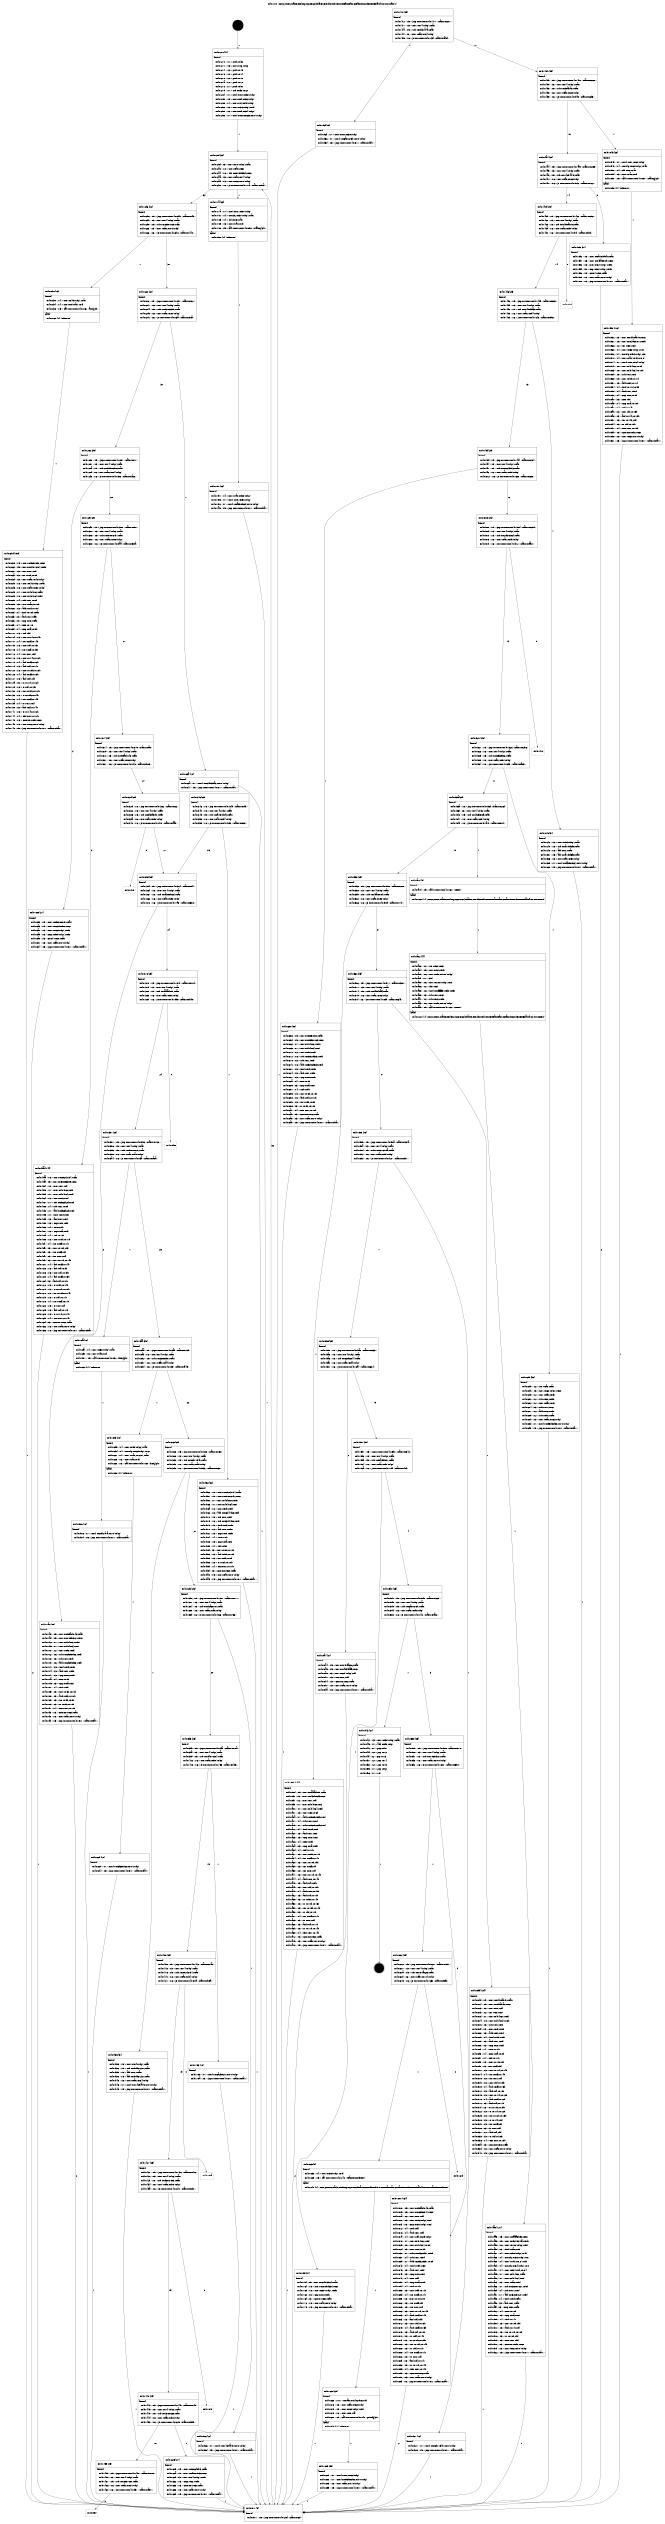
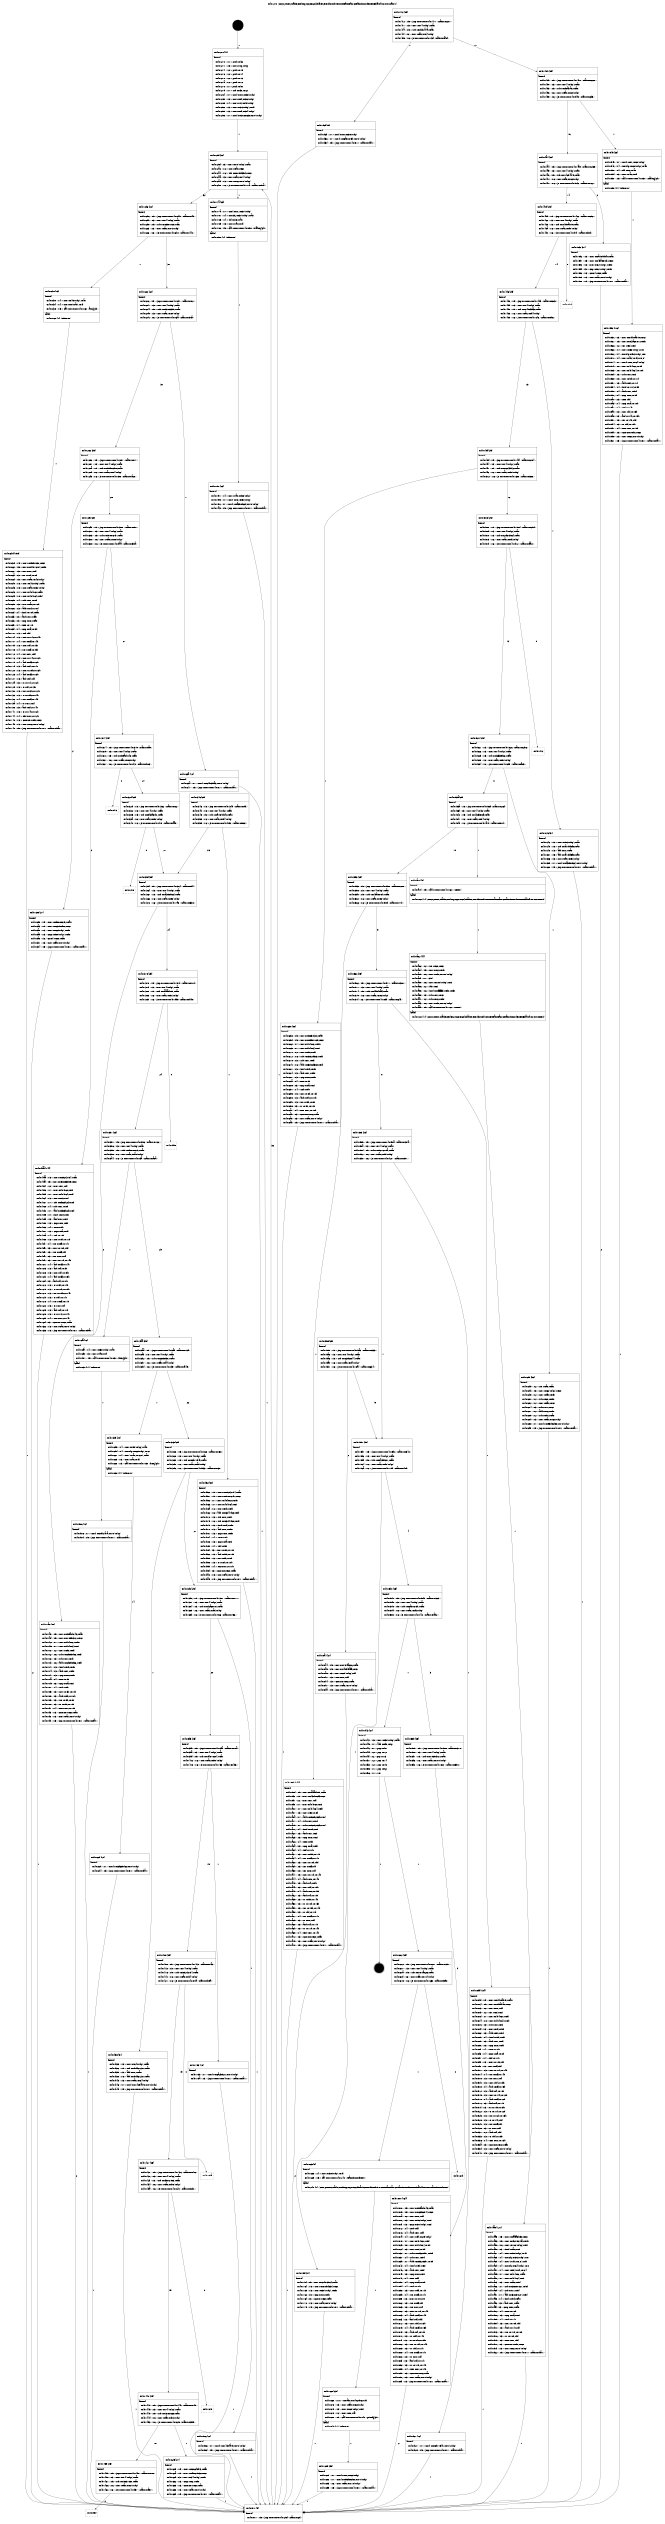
none -> (112, 810)
(365, 1249) -> (382, 1300)
(133, 1602) -> (133, 1602)
(428, 1859) -> (401, 1863)
